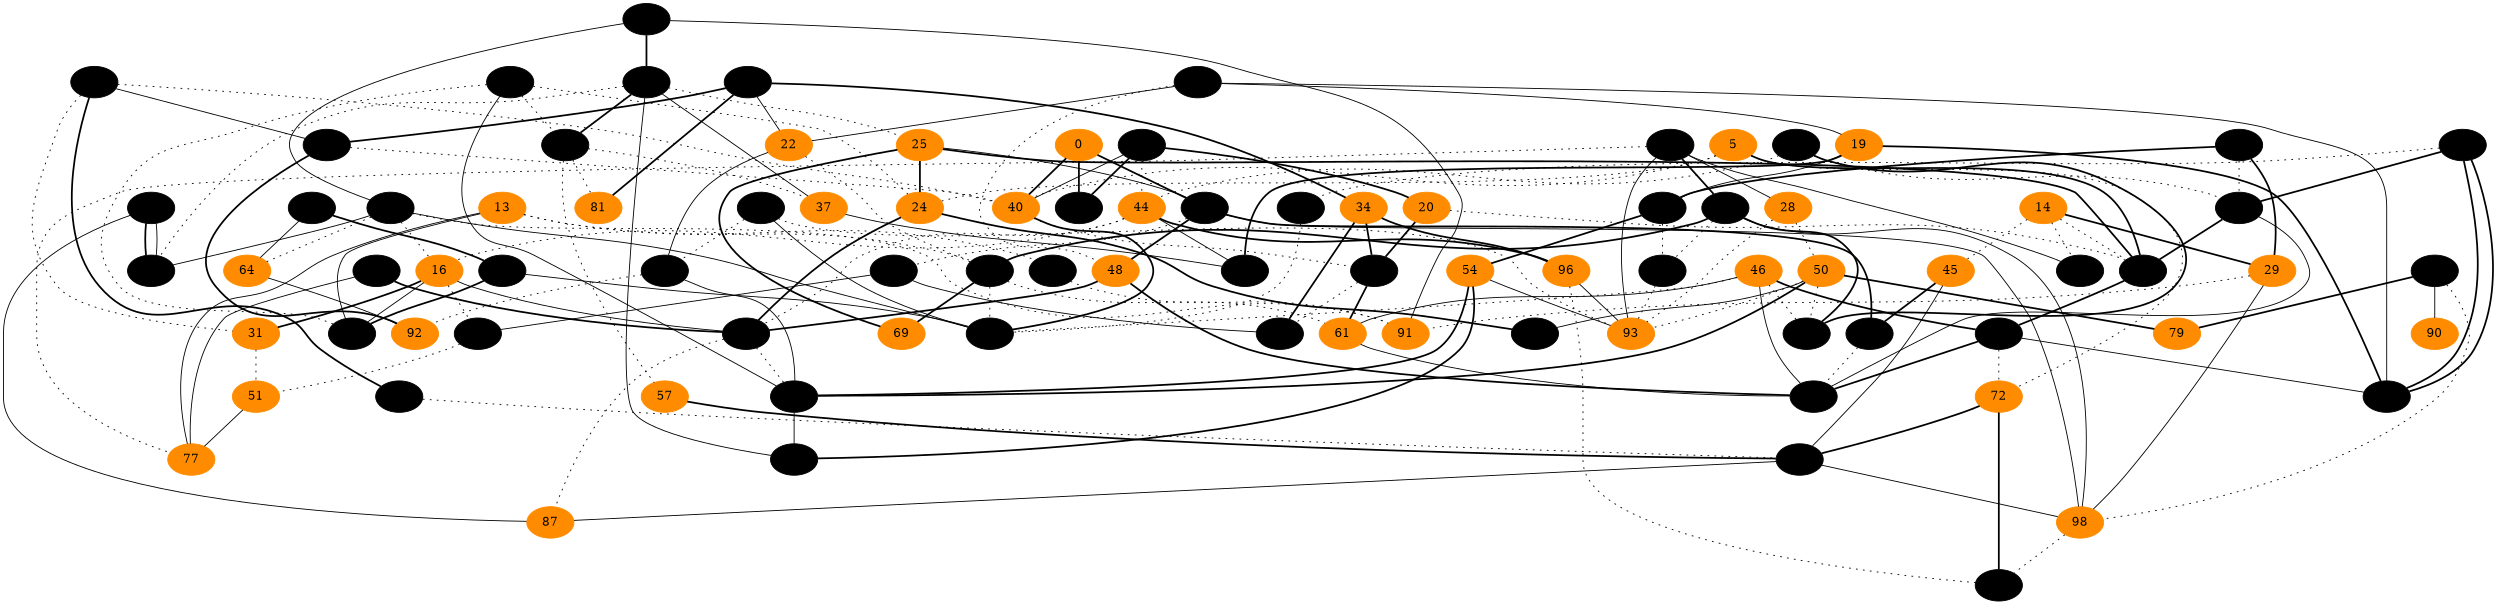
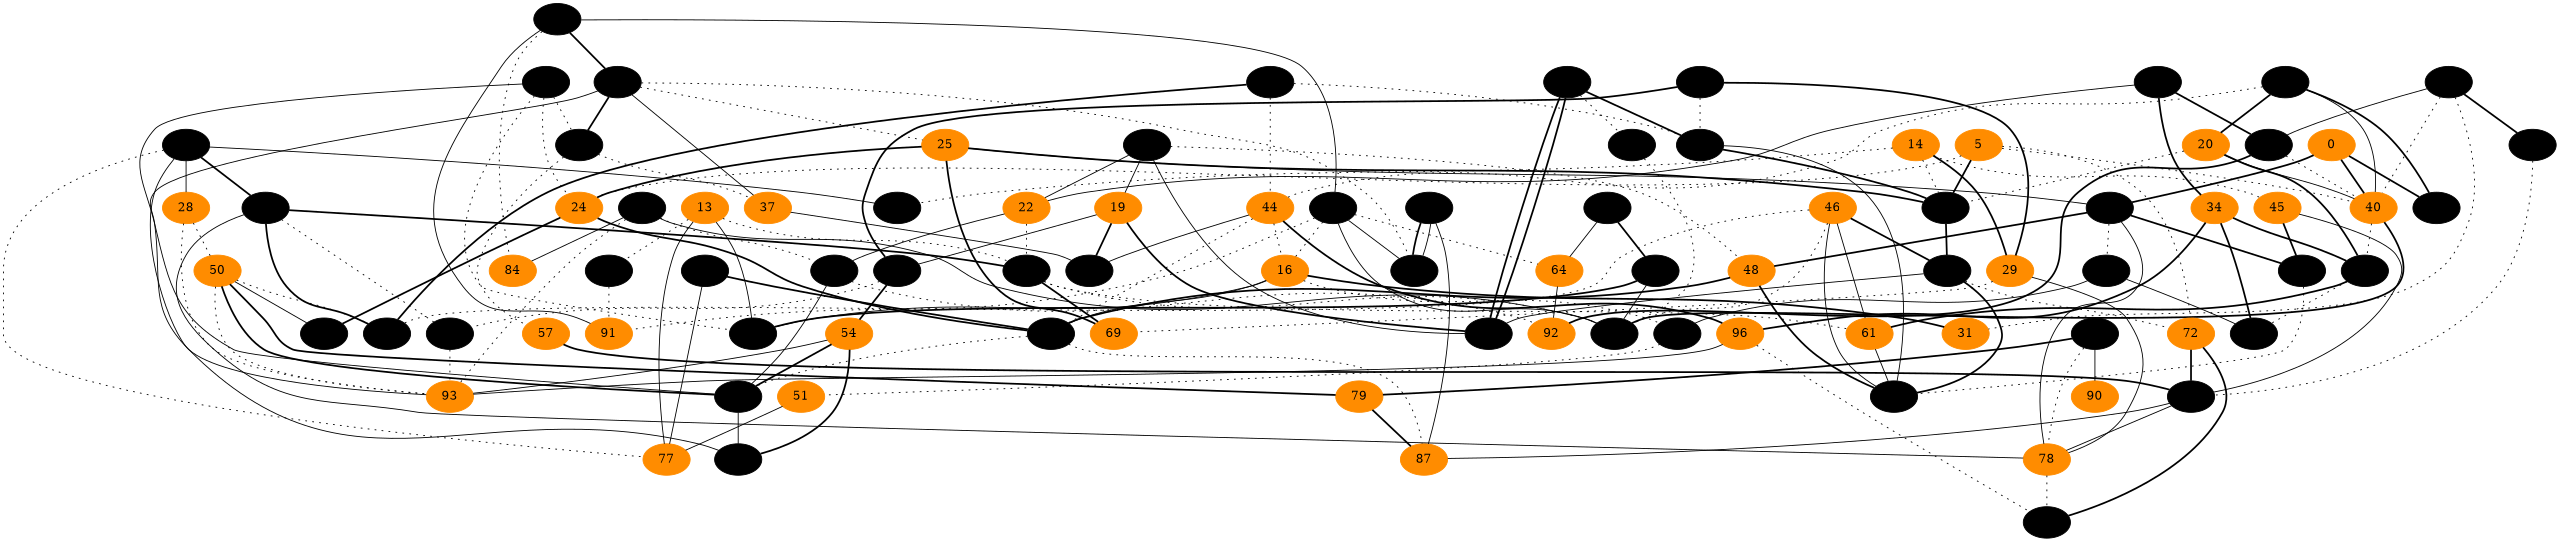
none -> (2306, 182)
(598, 208) -> none
none -> (513, 271)
(1880, 302) -> (1480, 316)
(256, 365) -> none
none -> (1392, 428)
(2080, 522) -> (2047, 460)
